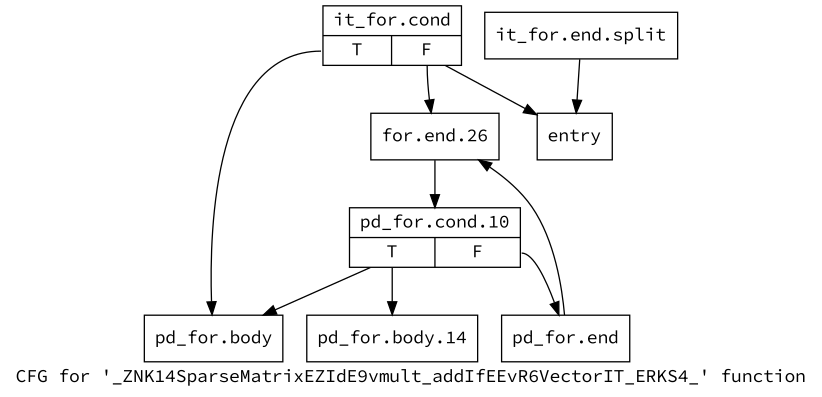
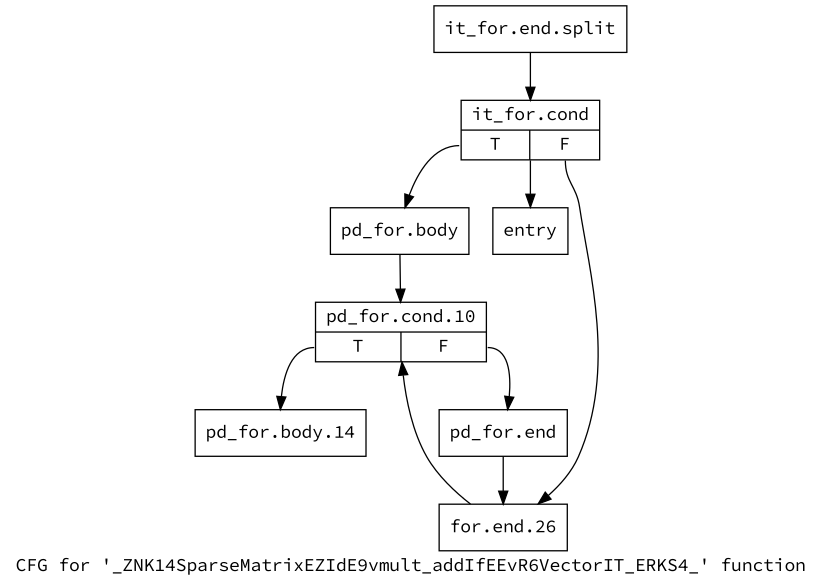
(578, 80) -> (530, 70)
(323, 289) -> (400, 272)
